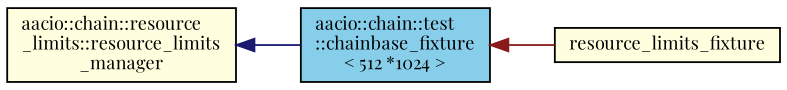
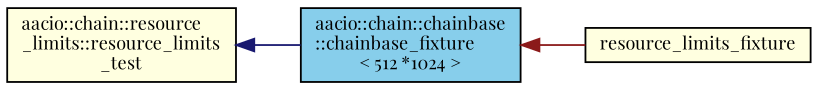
(122, 45) -> (122, 45)
(395, 45) -> (411, 45)
